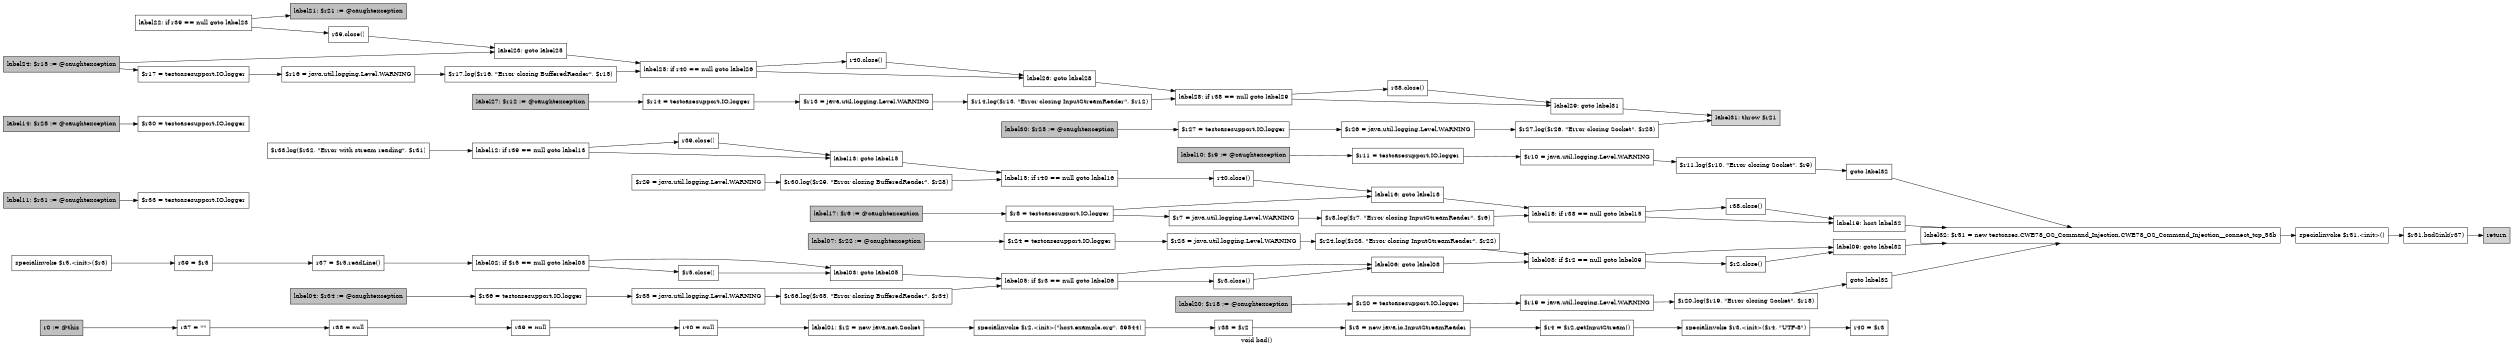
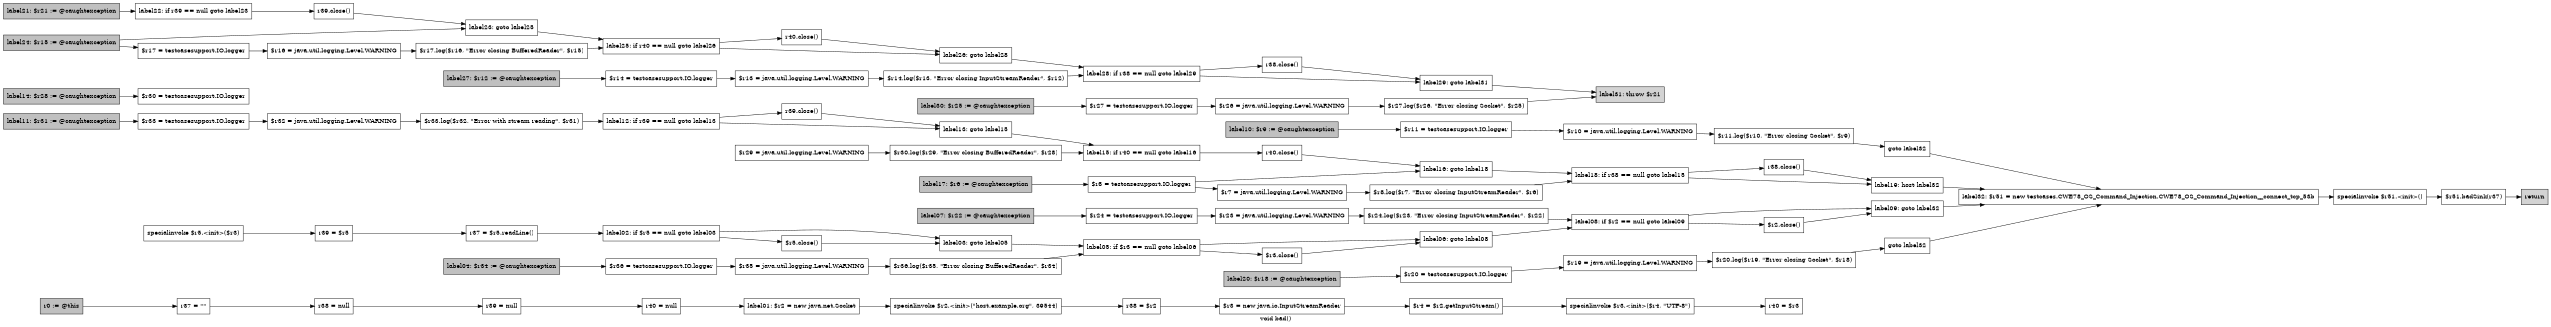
(269, 17) -> (125, 11)
none -> (334, 121)
